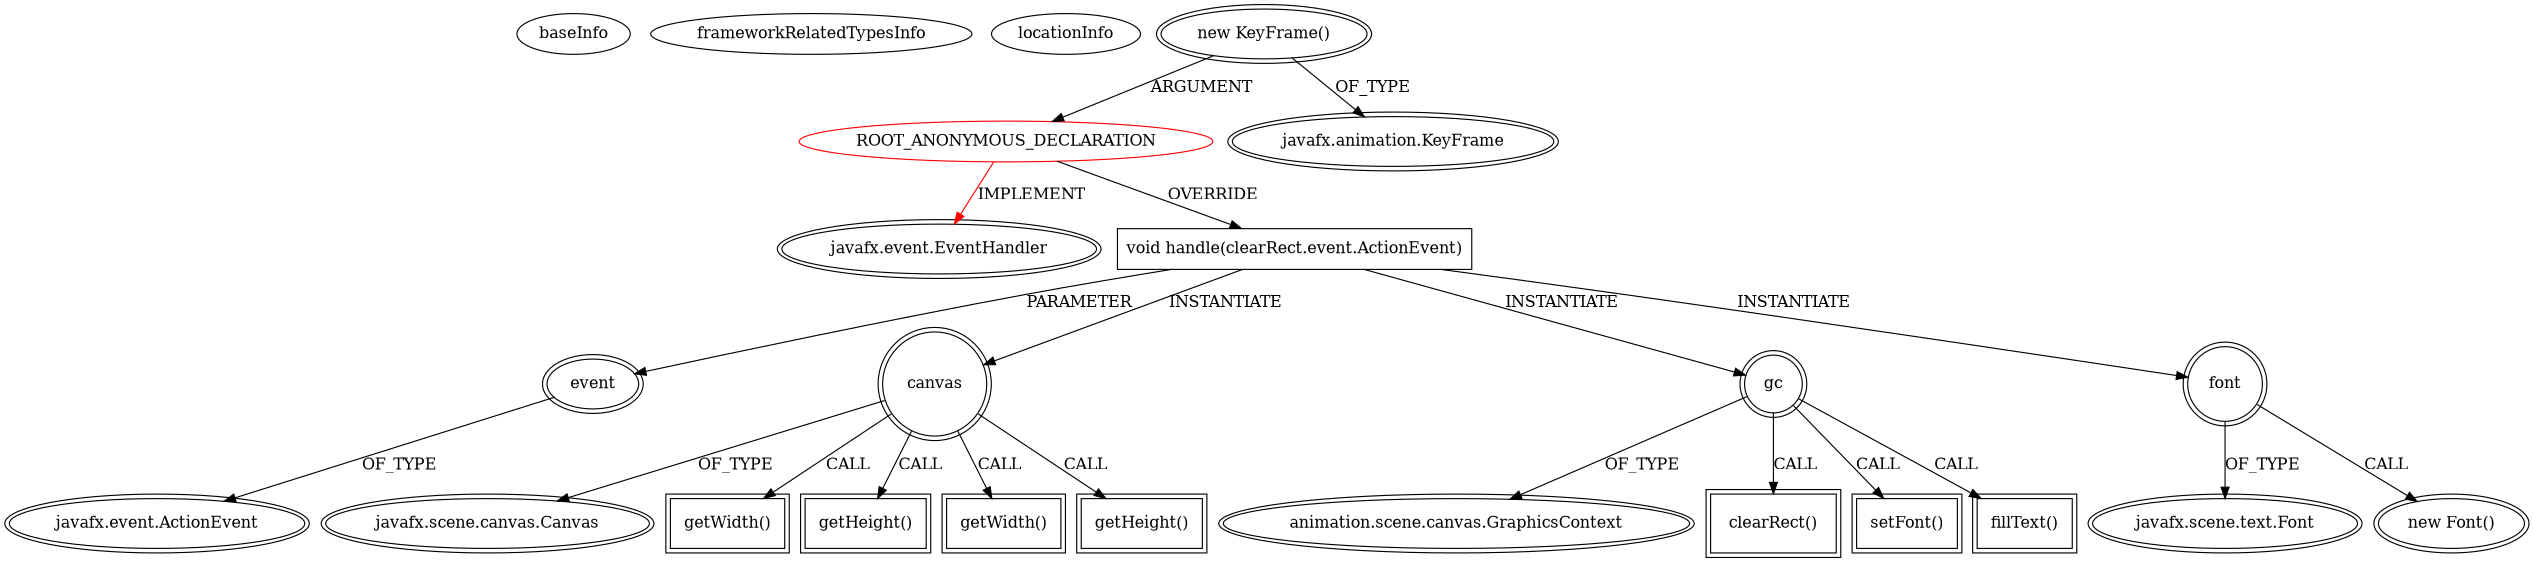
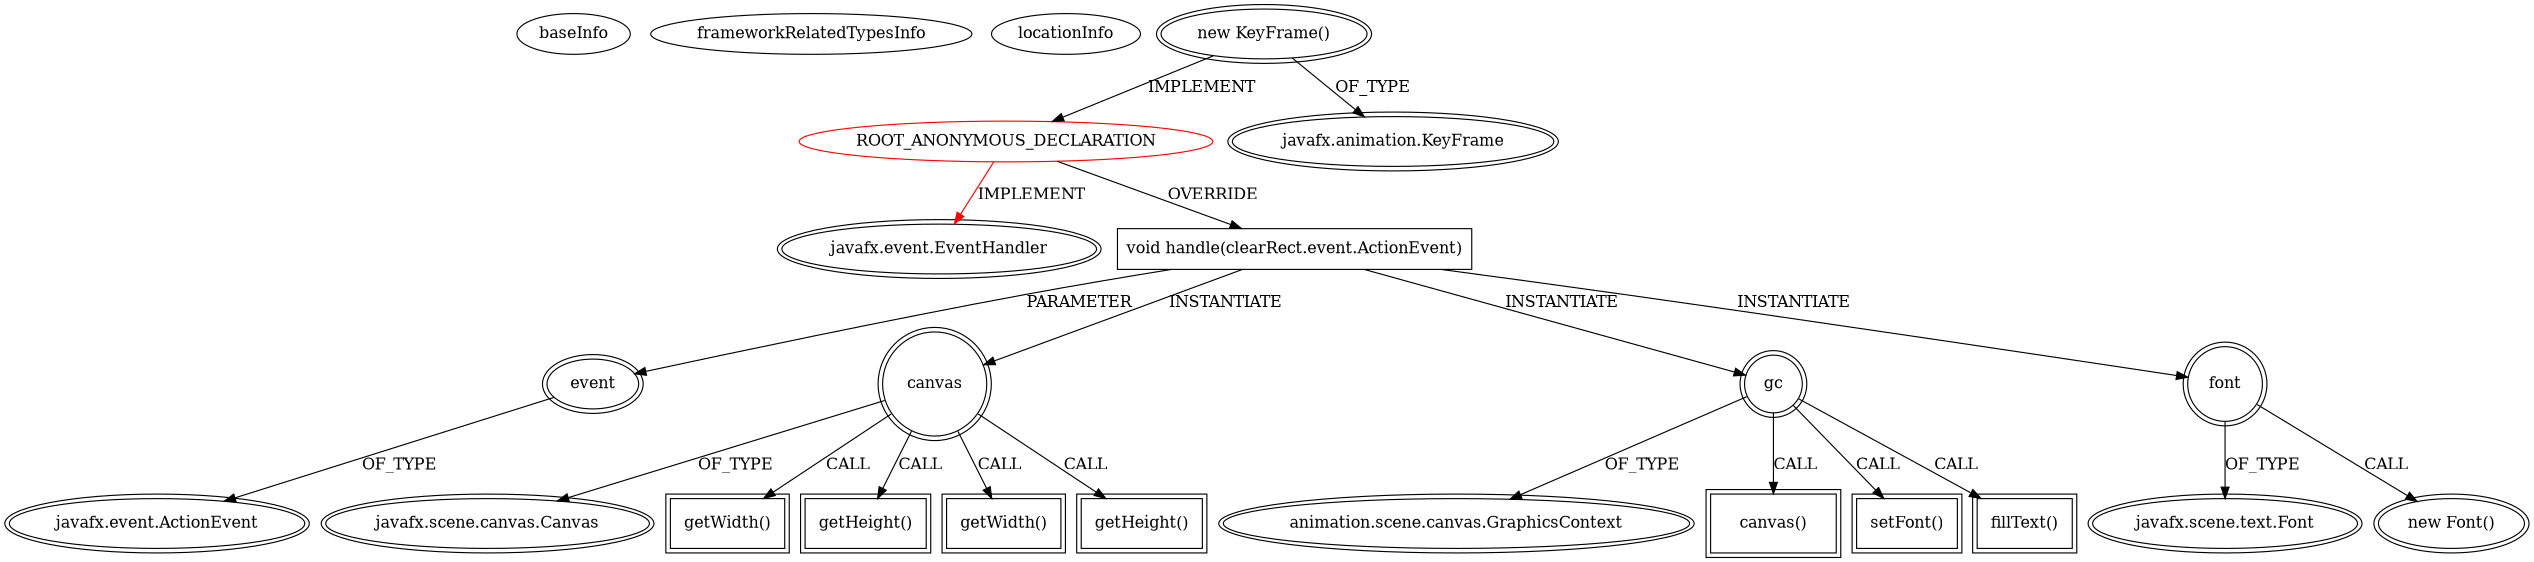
(1202, 88) -> (1202, 88)
(1773, 524) -> (1773, 524)
